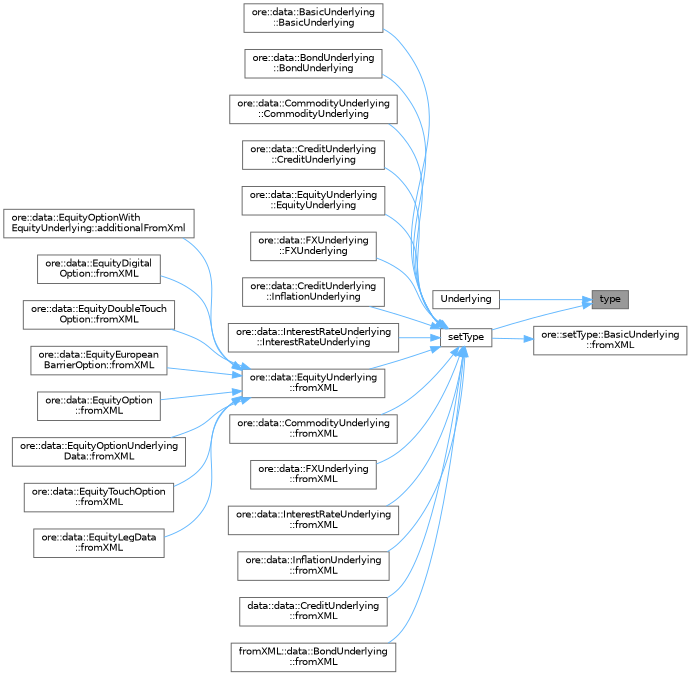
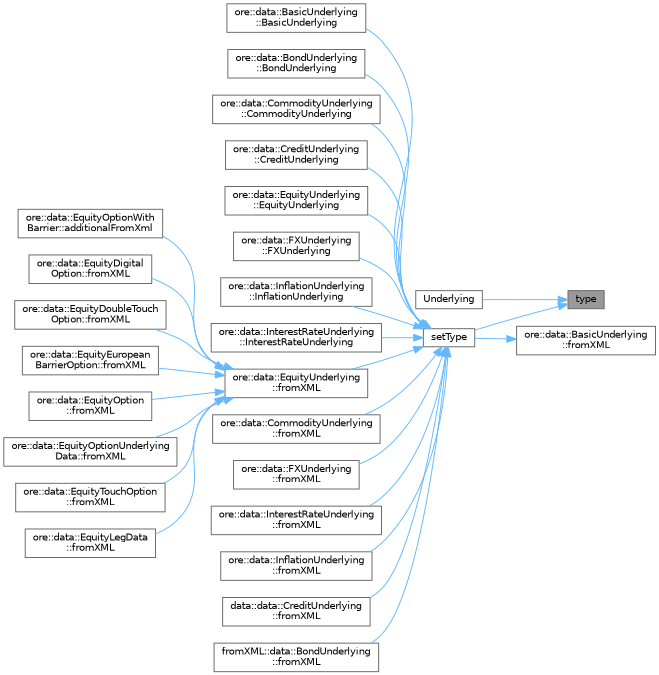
(99, 224) -> (90, 224)
(313, 292) -> (296, 292)
(610, 341) -> (586, 341)
